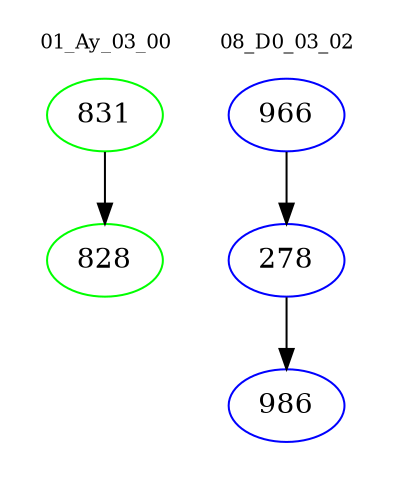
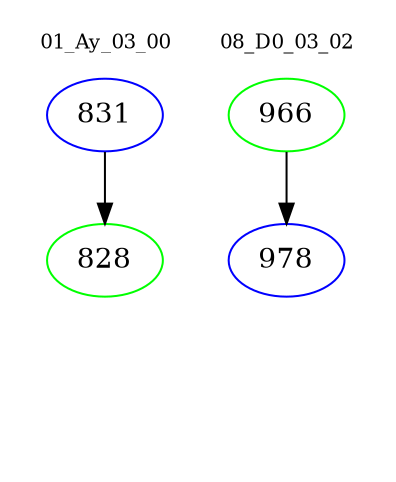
(105, 115) -> (105, 115)
(287, 115) -> (287, 115)
(287, 260) -> (287, 260)
(287, 406) -> none
